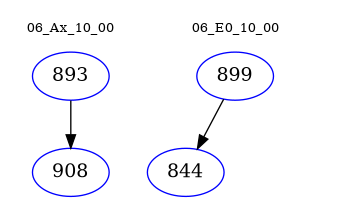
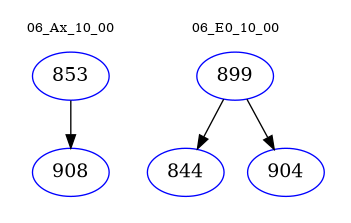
(71, 76) -> (71, 76)
none -> (286, 172)
